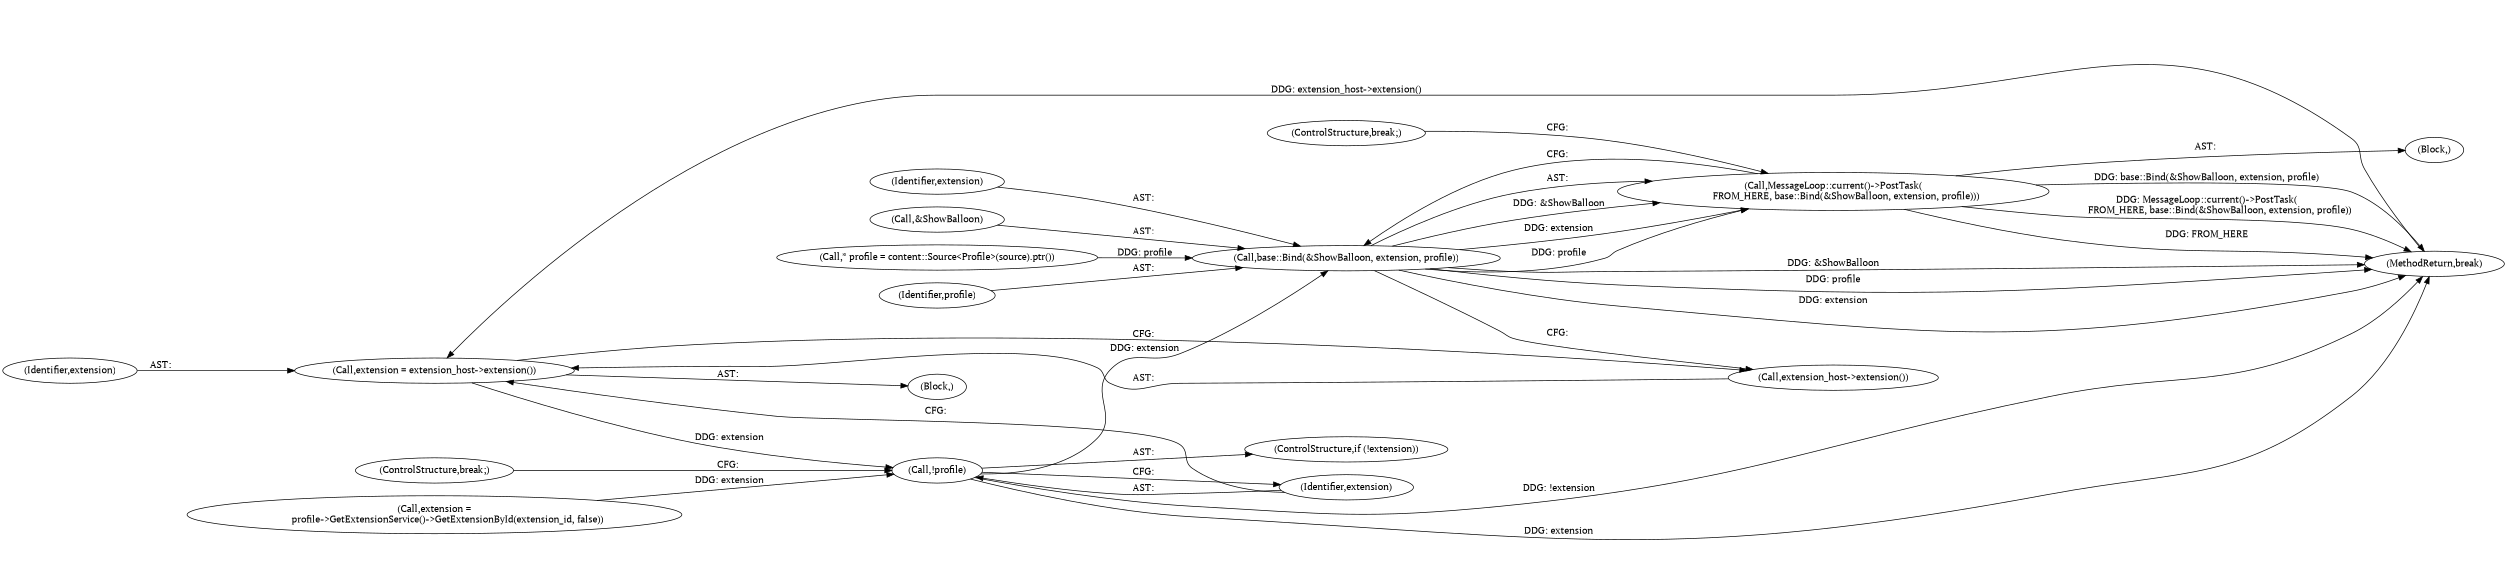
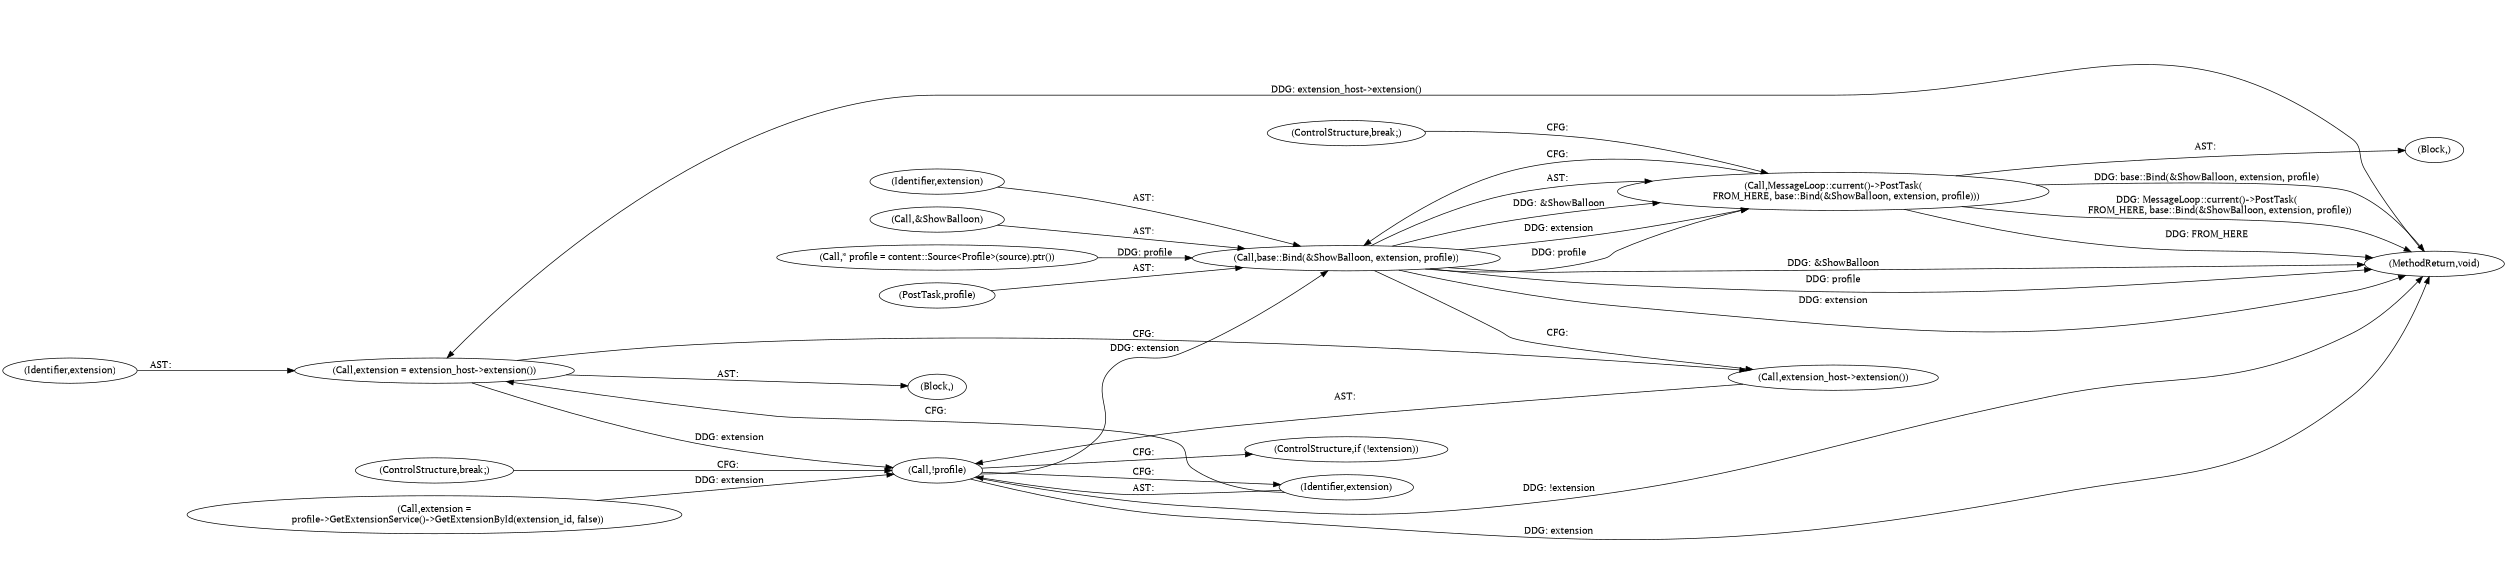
(2434, 264) -> (2434, 264)
(937, 295) -> (937, 295)
(1148, 387) -> (1362, 414)
(1145, 453) -> (1145, 453)
